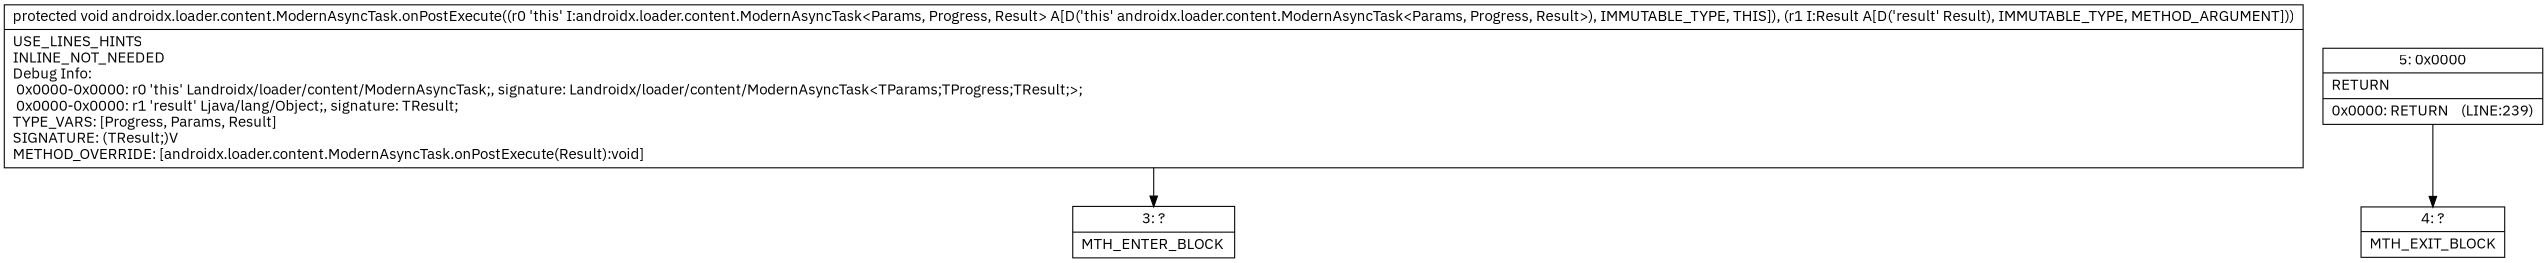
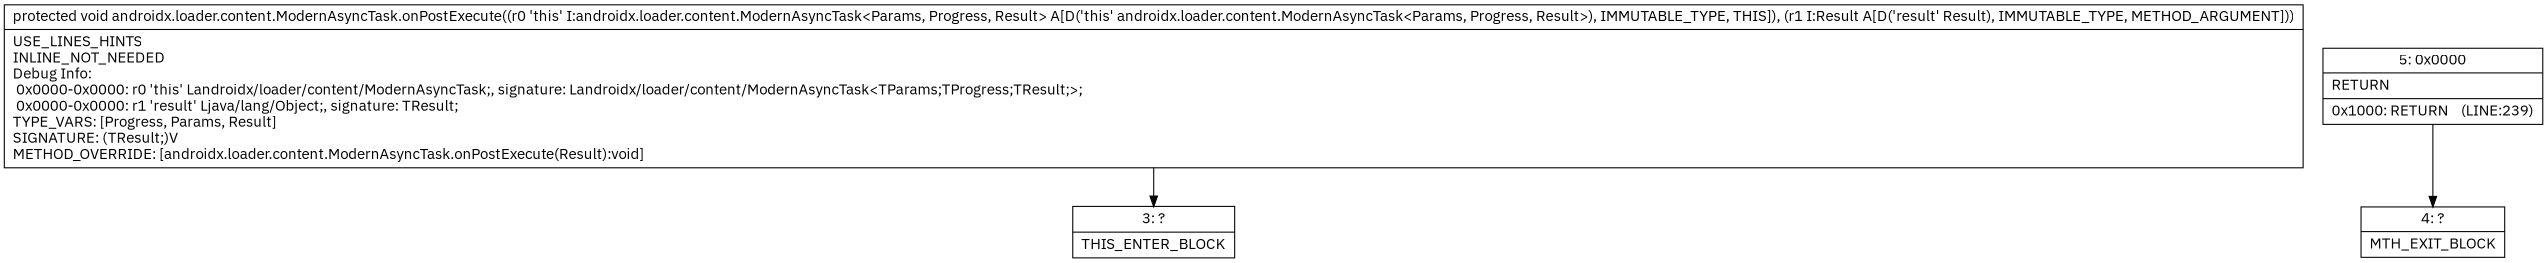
(2433, 111) -> (2433, 111)
(1153, 244) -> (1154, 244)
